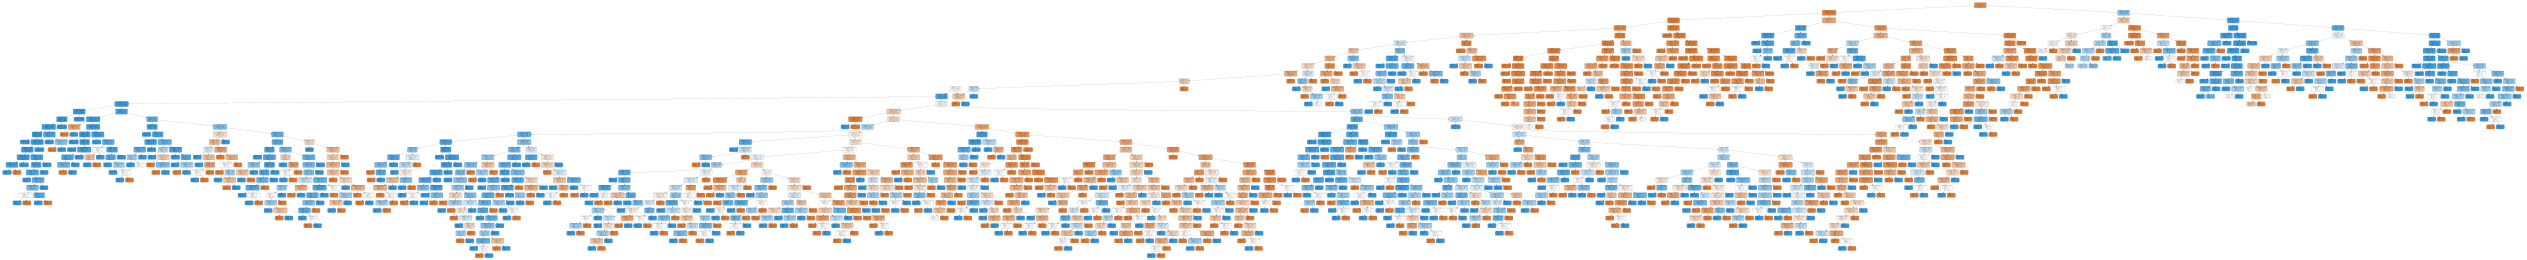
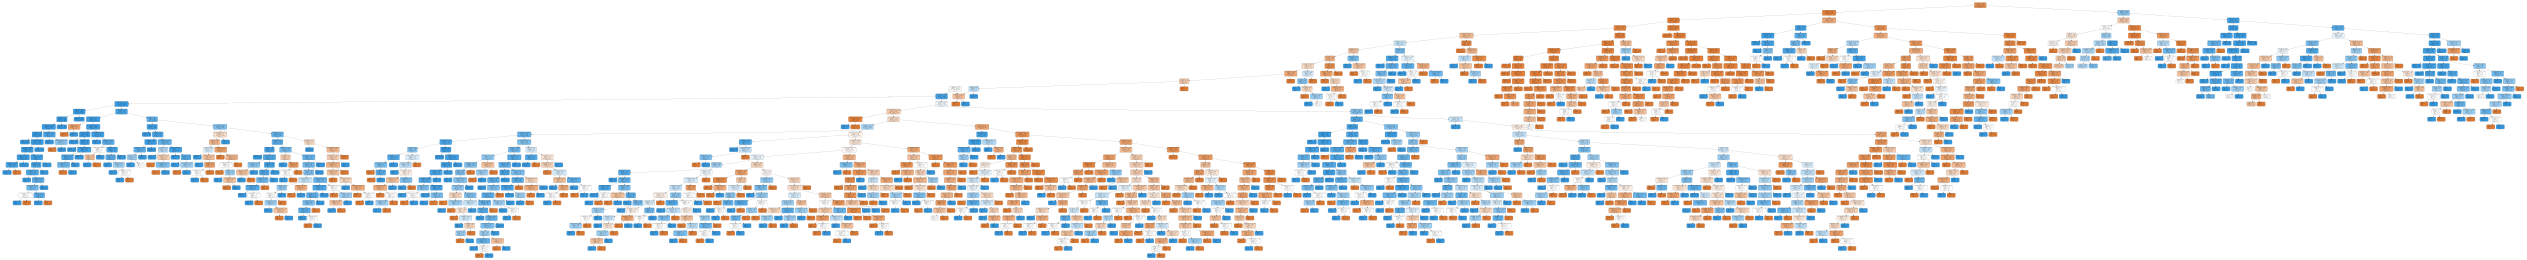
(2043, 51) -> none
none -> (2059, 66)
